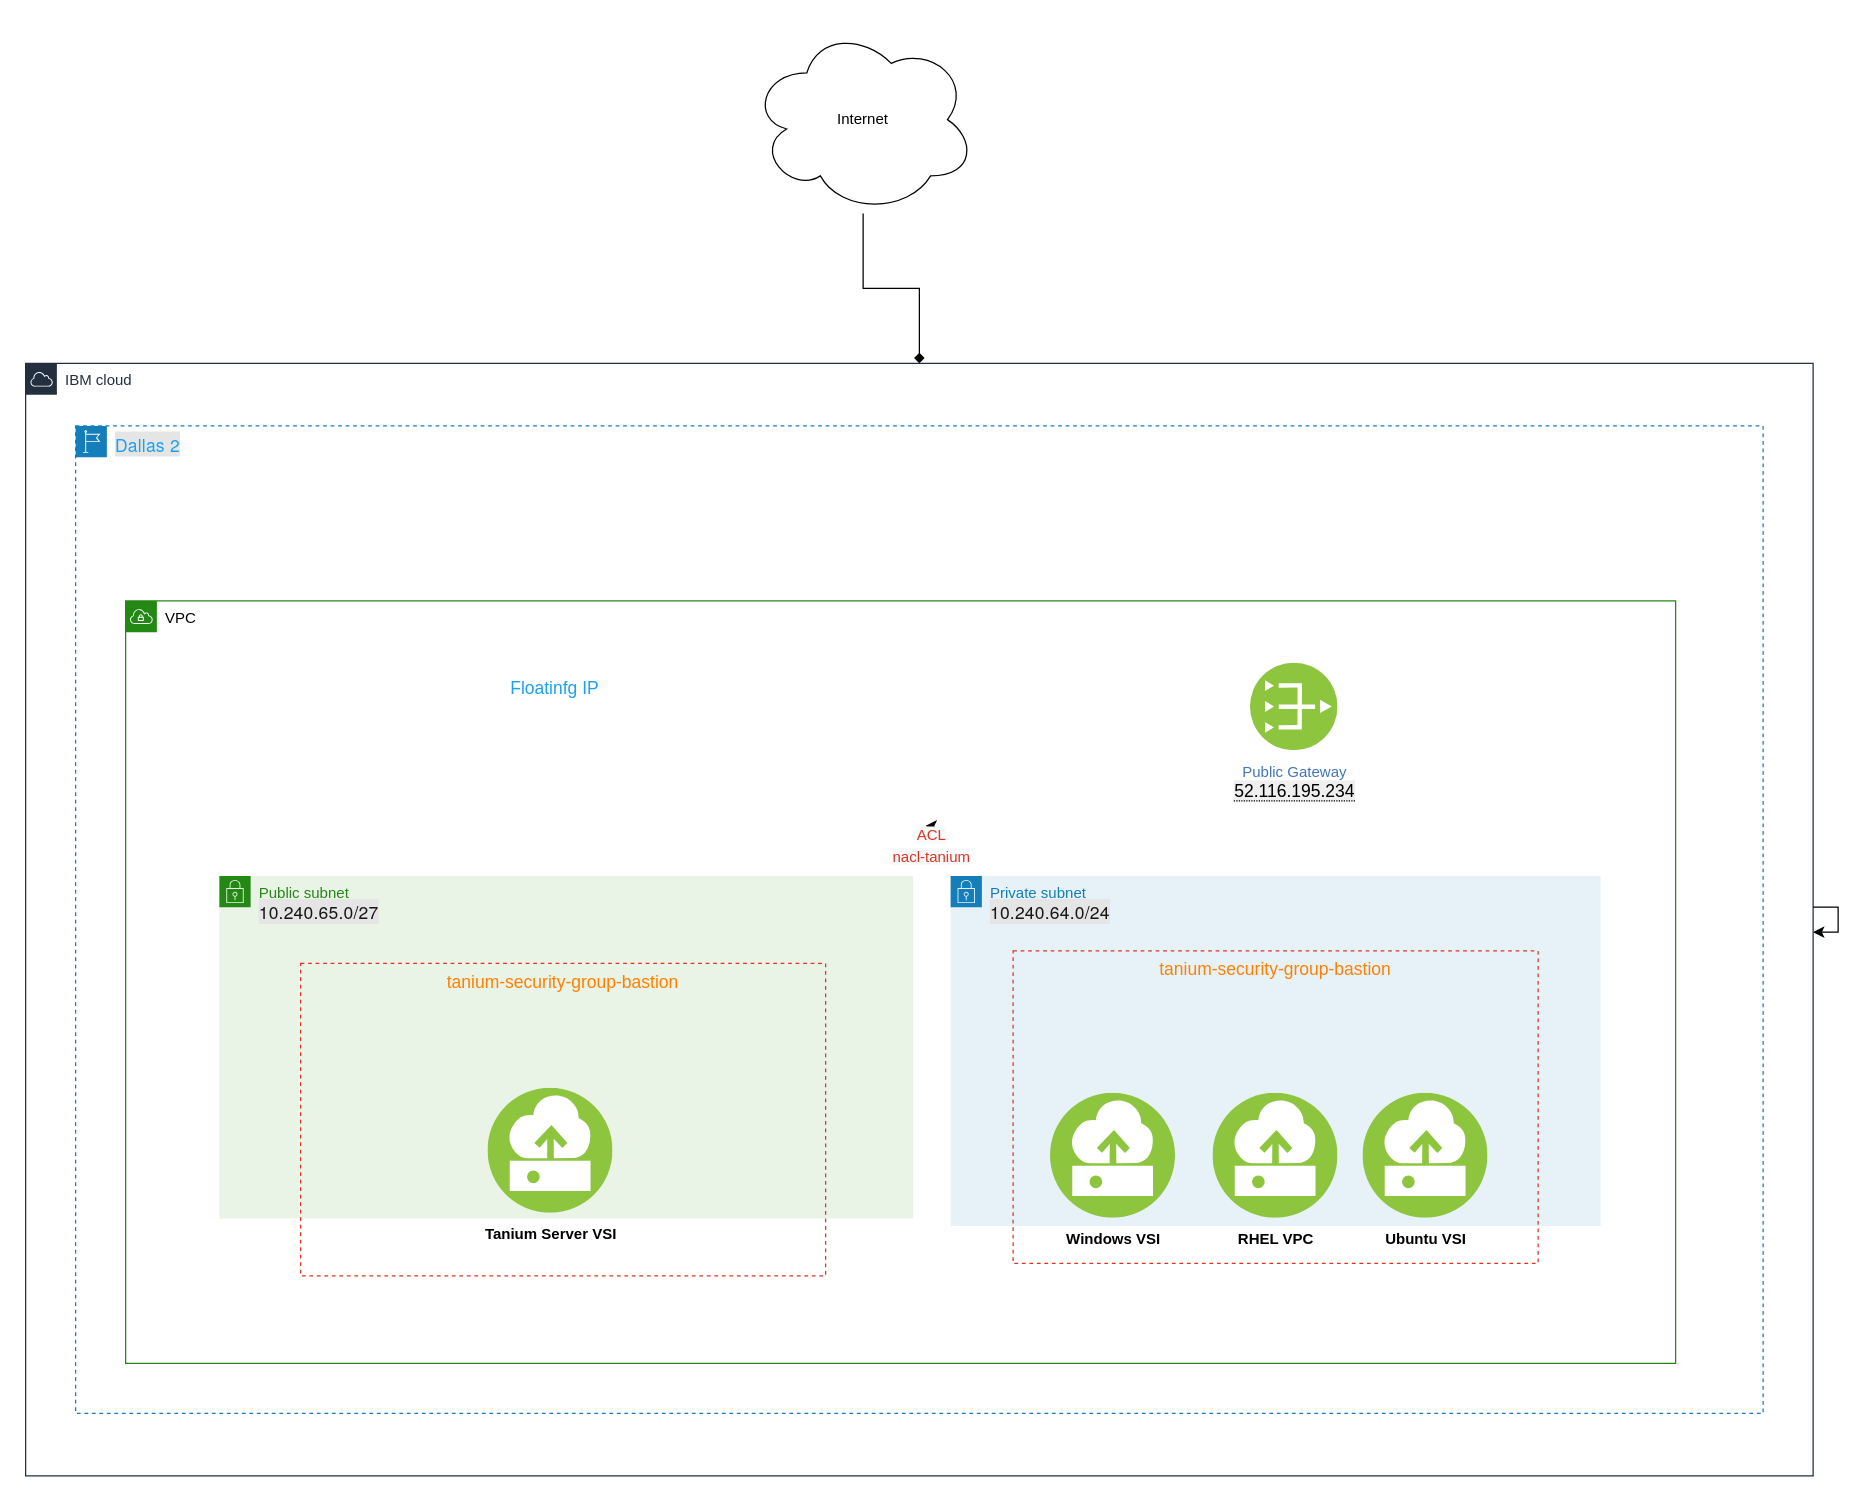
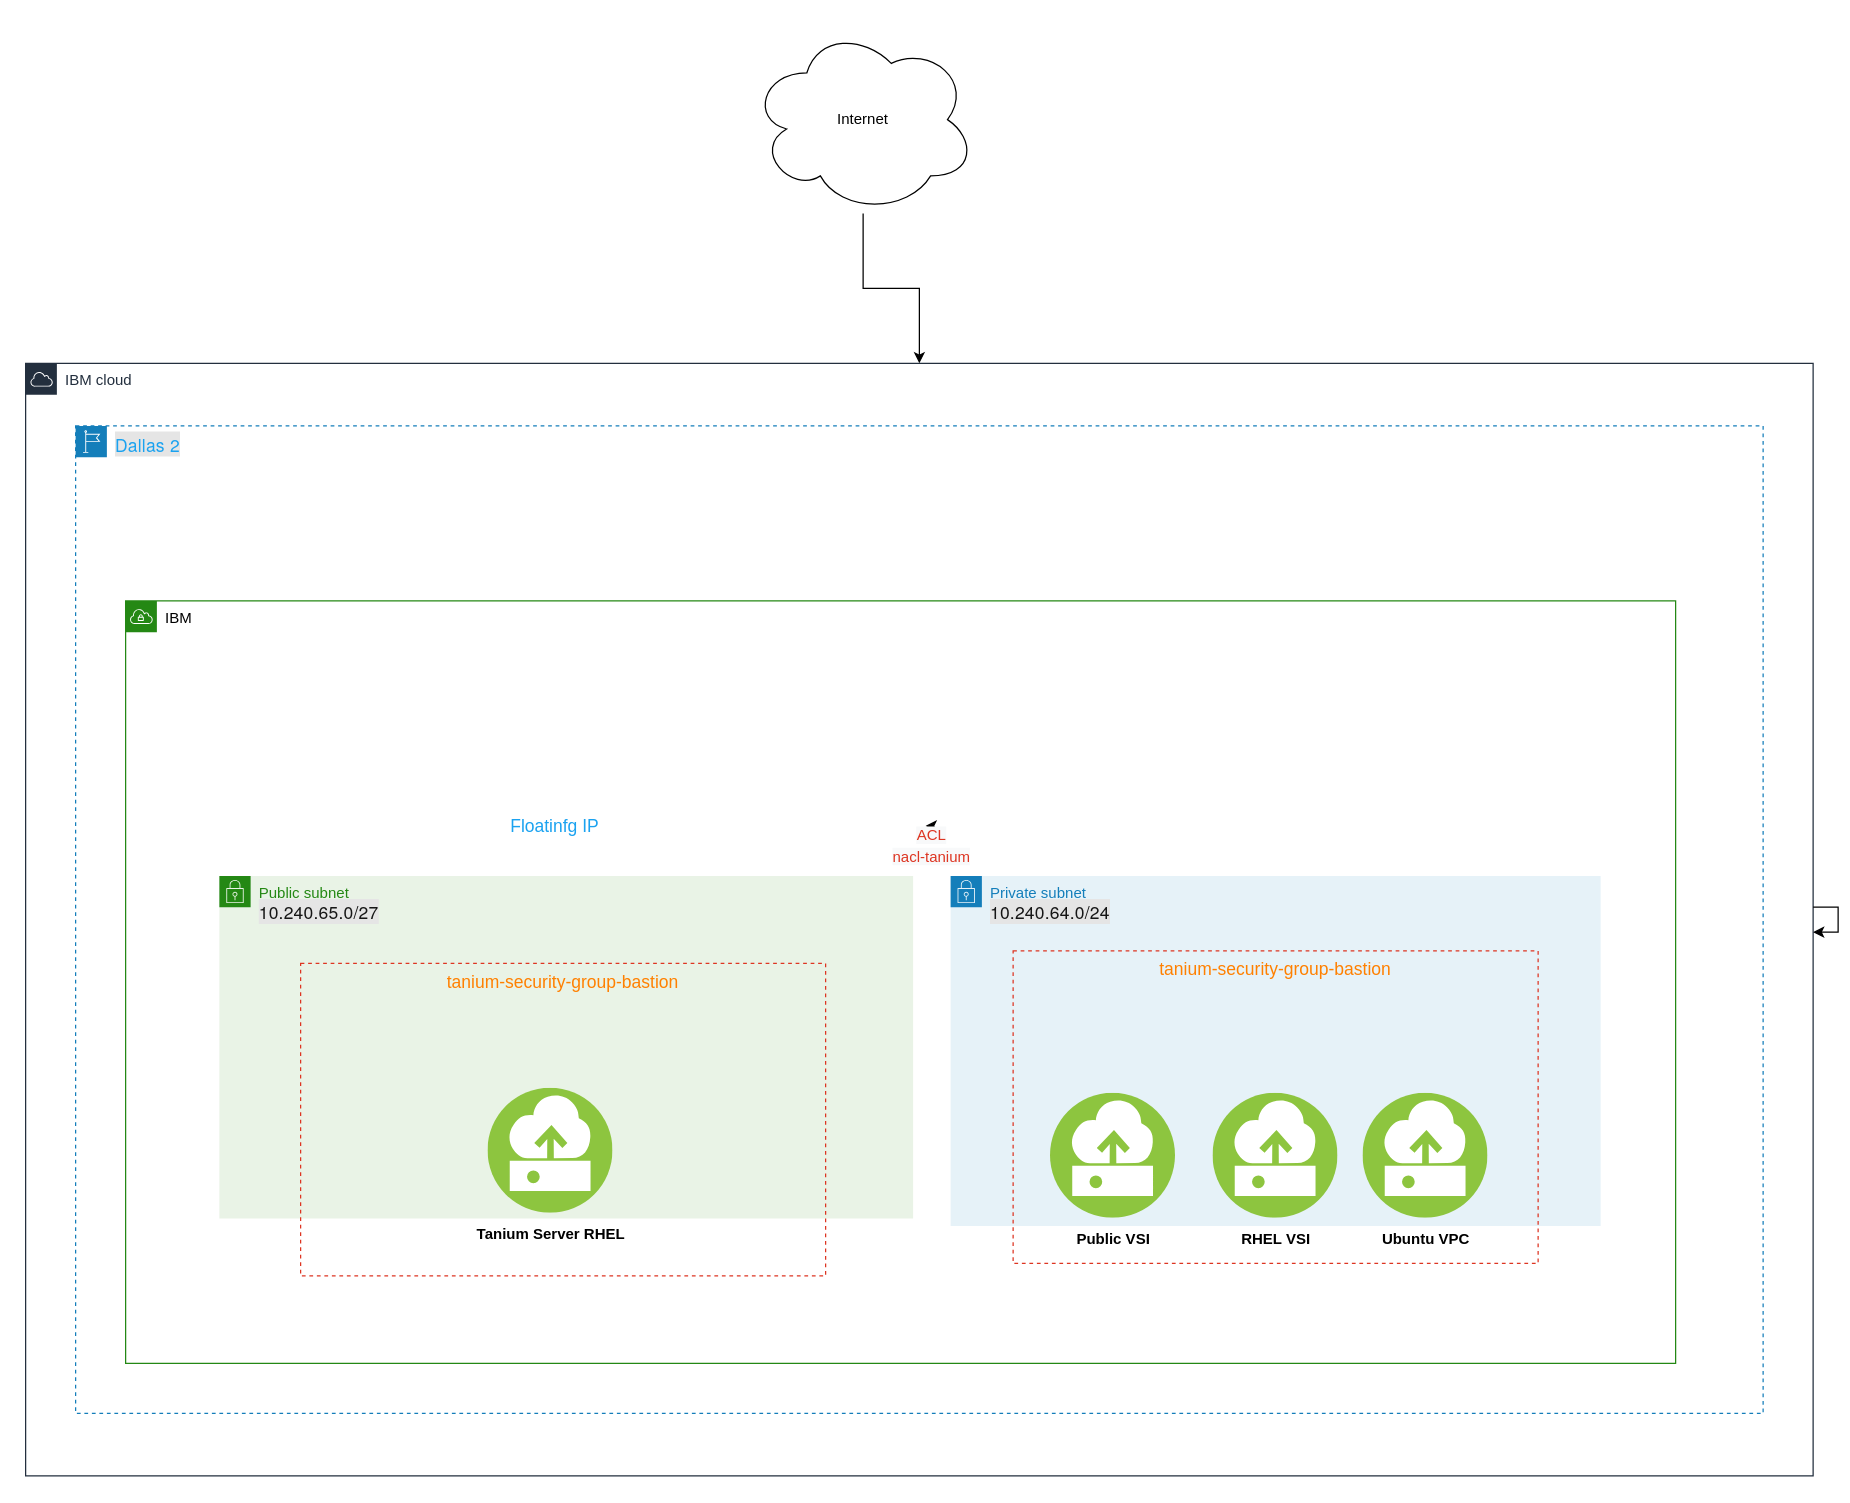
(919, 352) -> (919, 353)
(178, 618) -> (178, 618)
(557, 688) -> (557, 826)
(1294, 707) -> none
(551, 1235) -> (551, 1235)
(1114, 1240) -> (1114, 1240)
(1276, 1240) -> (1276, 1240)
(1426, 1240) -> (1426, 1240)
